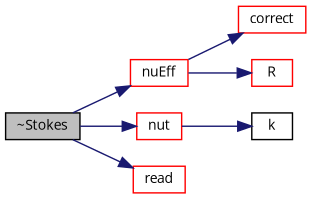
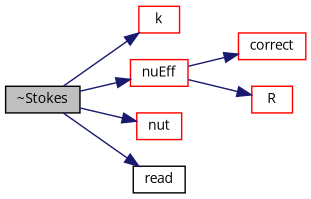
(210, 126) -> (95, 64)
(272, 126) -> (159, 20)
(159, 180) -> (159, 180)
